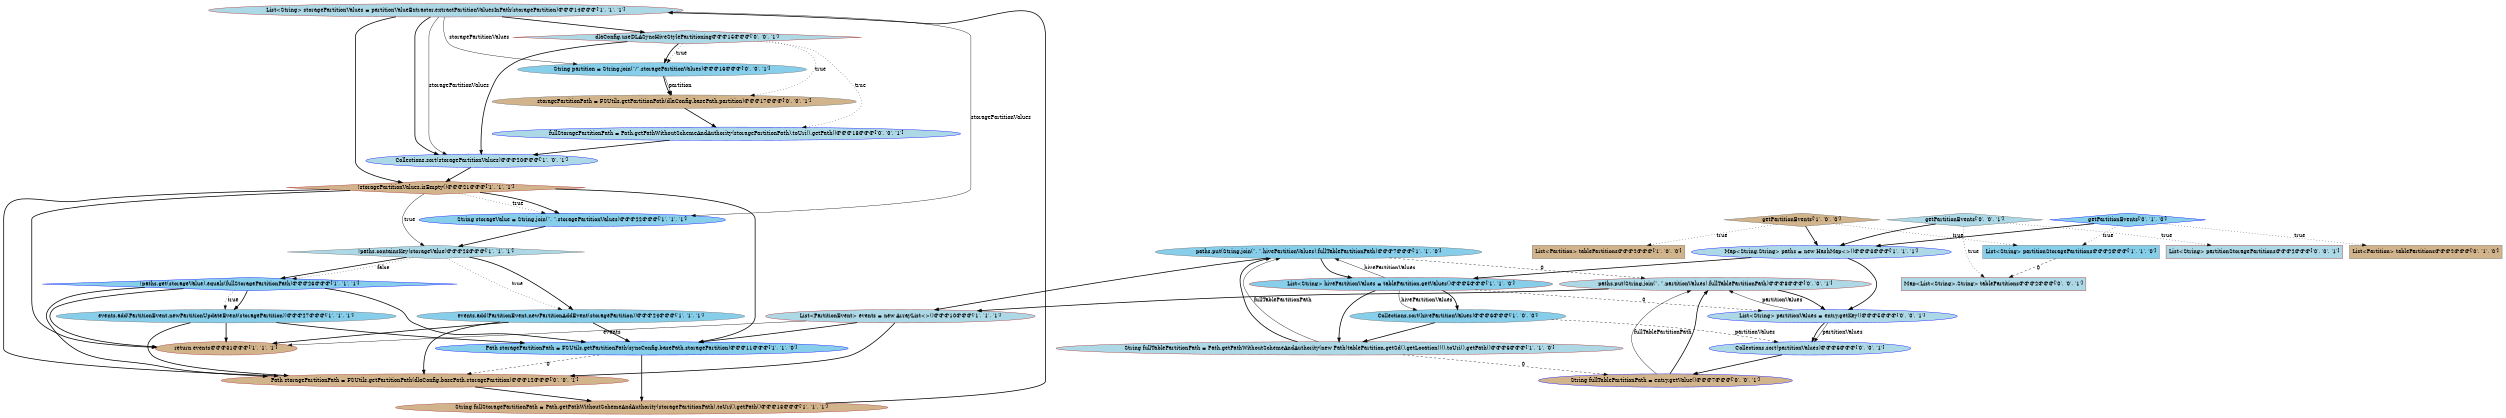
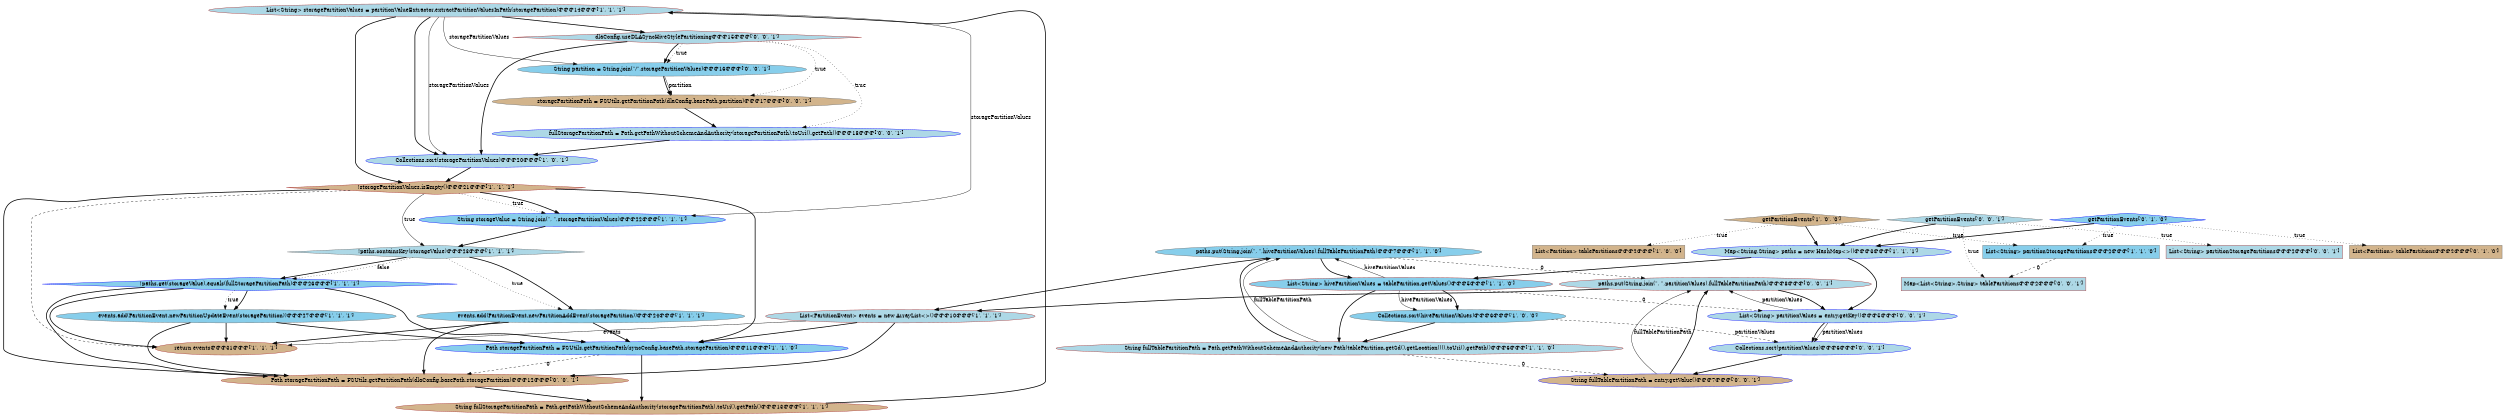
(79, 207) -> (79, 207)
